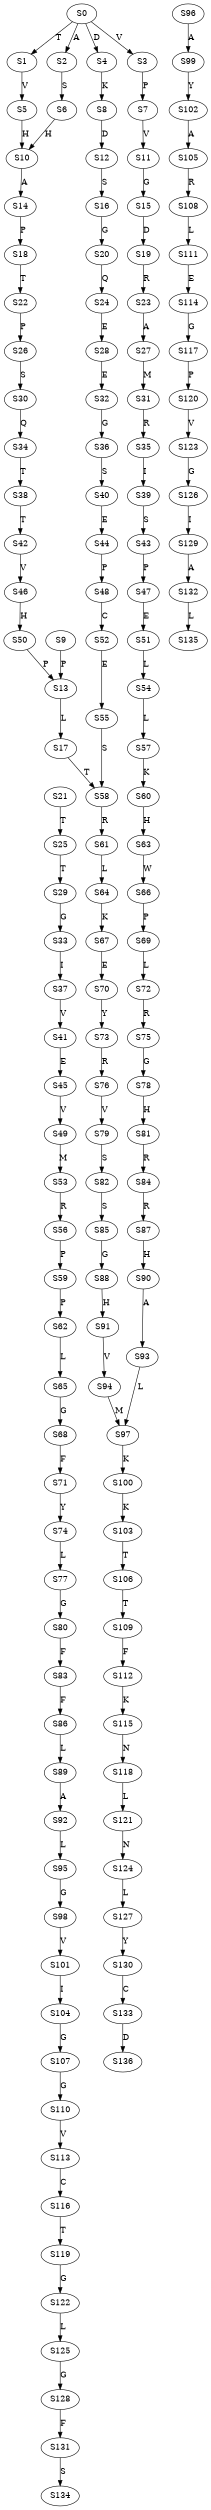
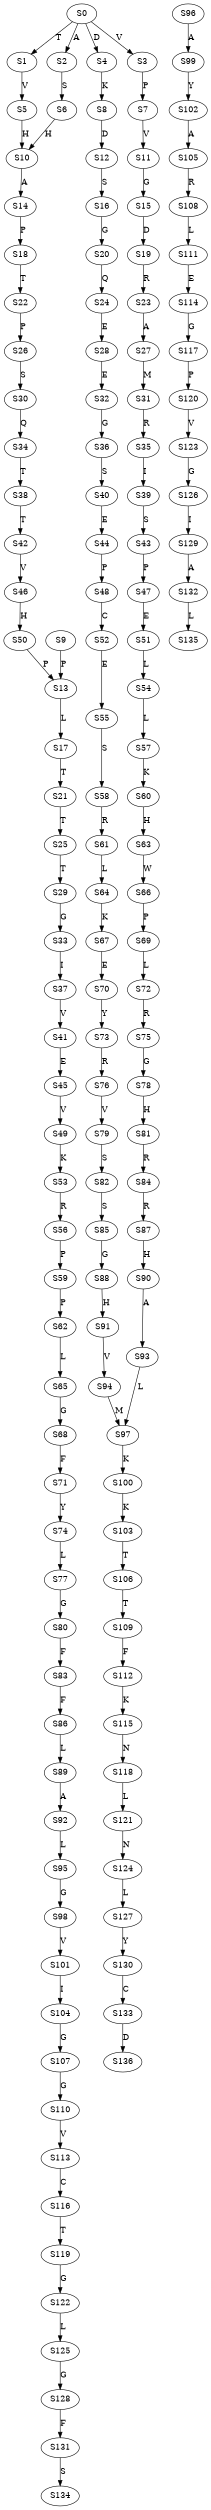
(79, 771) -> (60, 770)
(63, 1158) -> (63, 1158)
